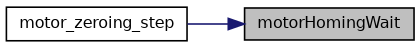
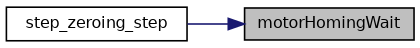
(97, 24) -> (97, 24)
